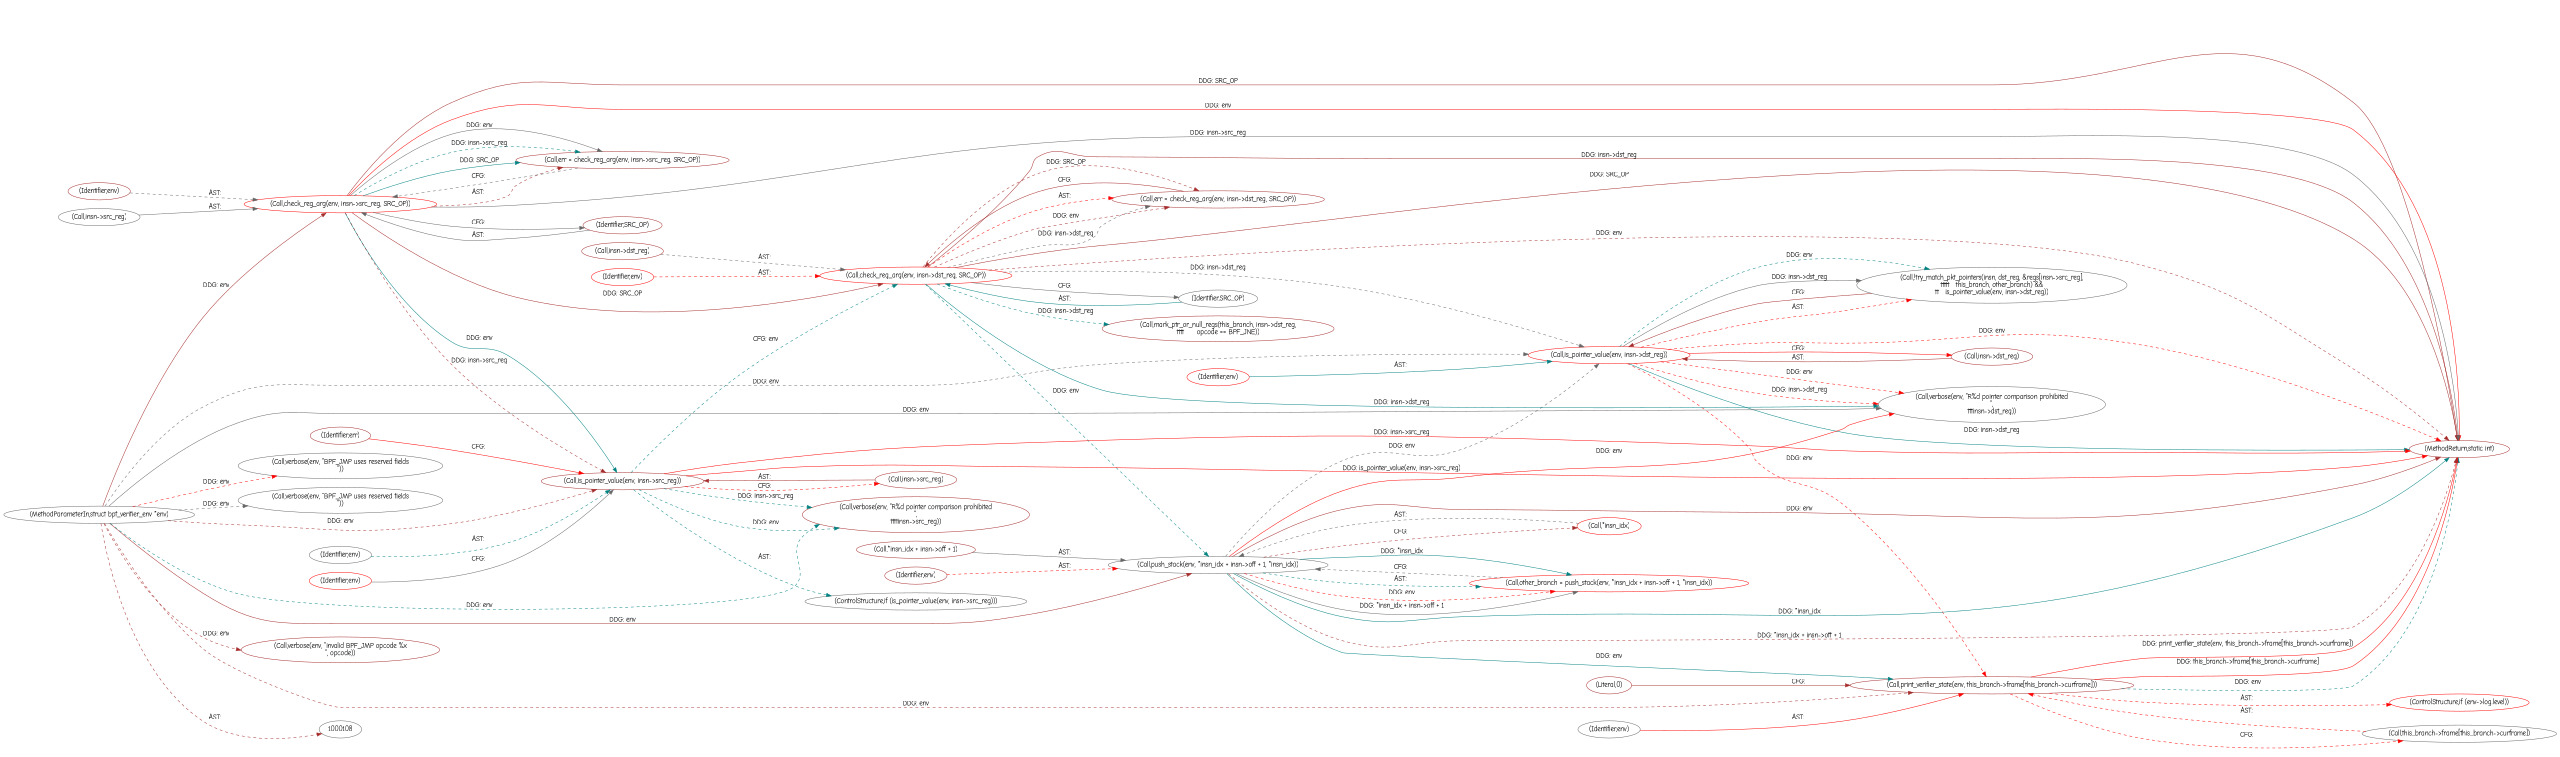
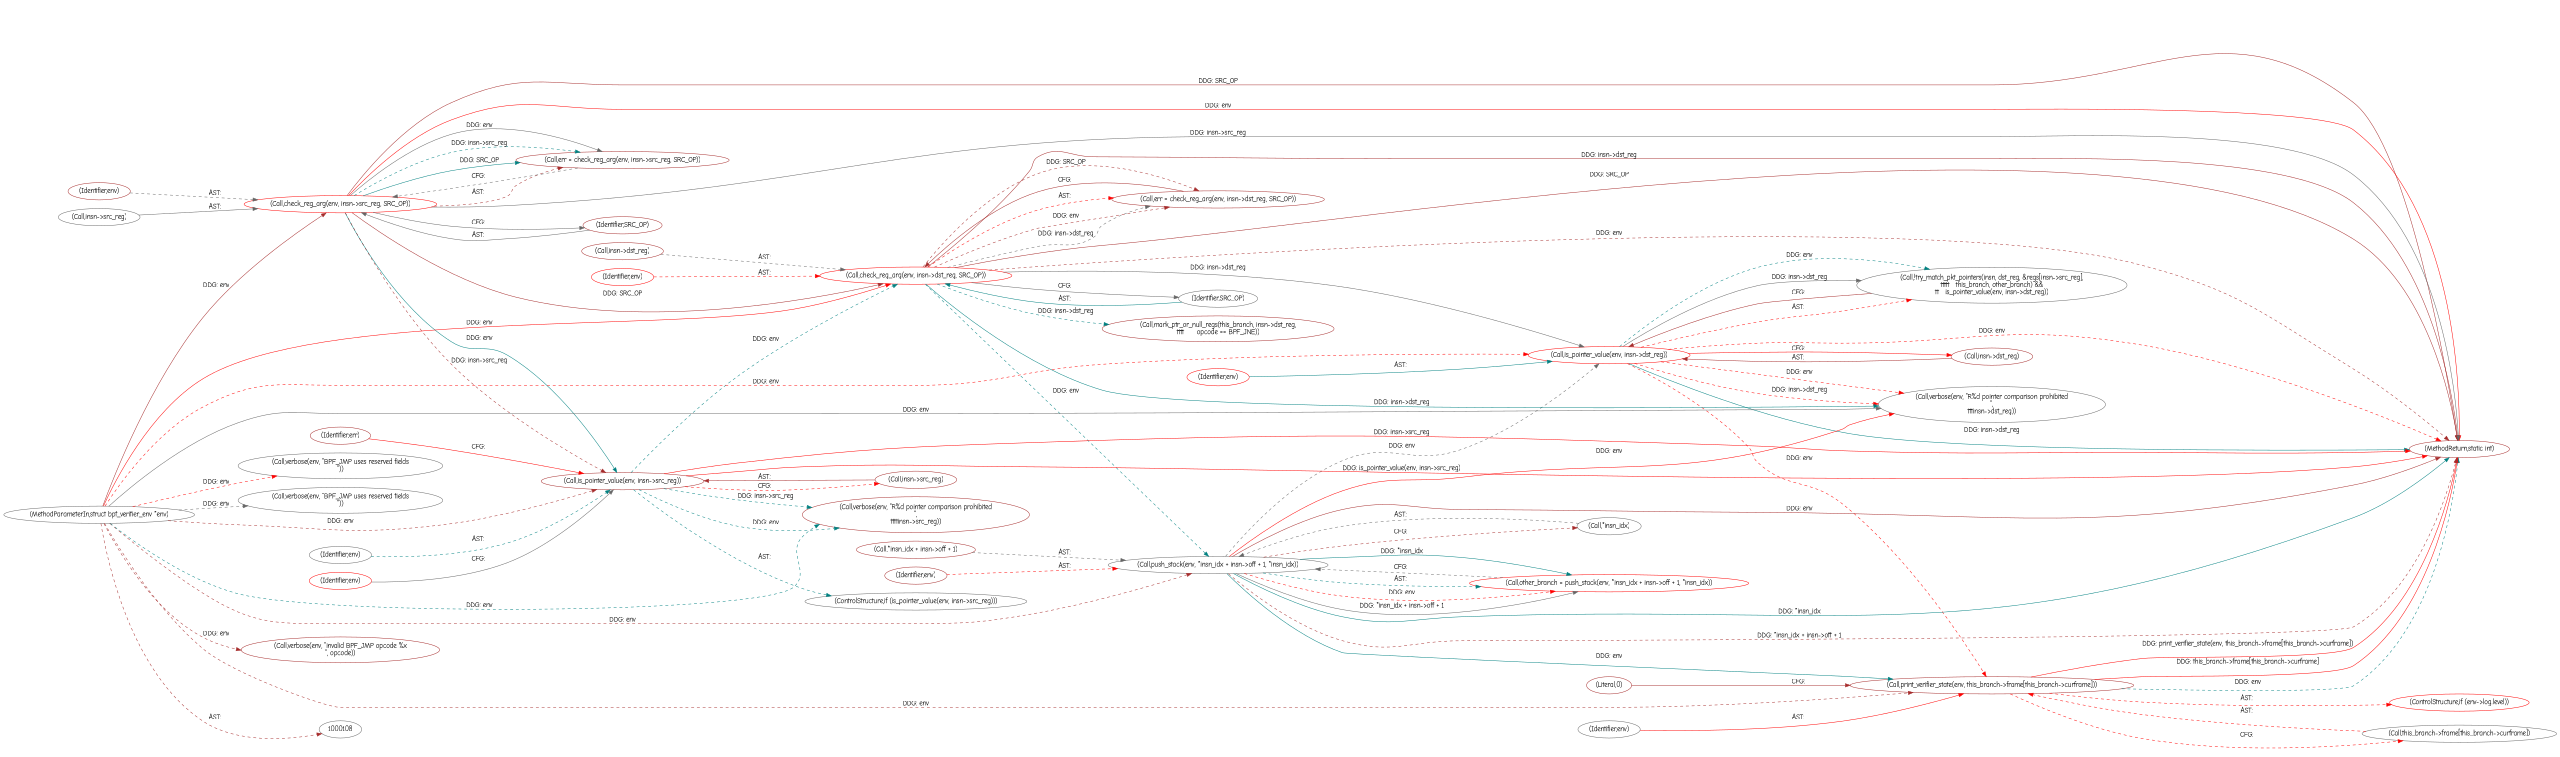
(1295, 281) -> (1295, 281)
none -> (461, 329)
(766, 339) -> (766, 339)
(792, 385) -> (792, 385)
(1609, 526) -> (1609, 526)
(1046, 556) -> (1046, 556)
(636, 623) -> (636, 623)
